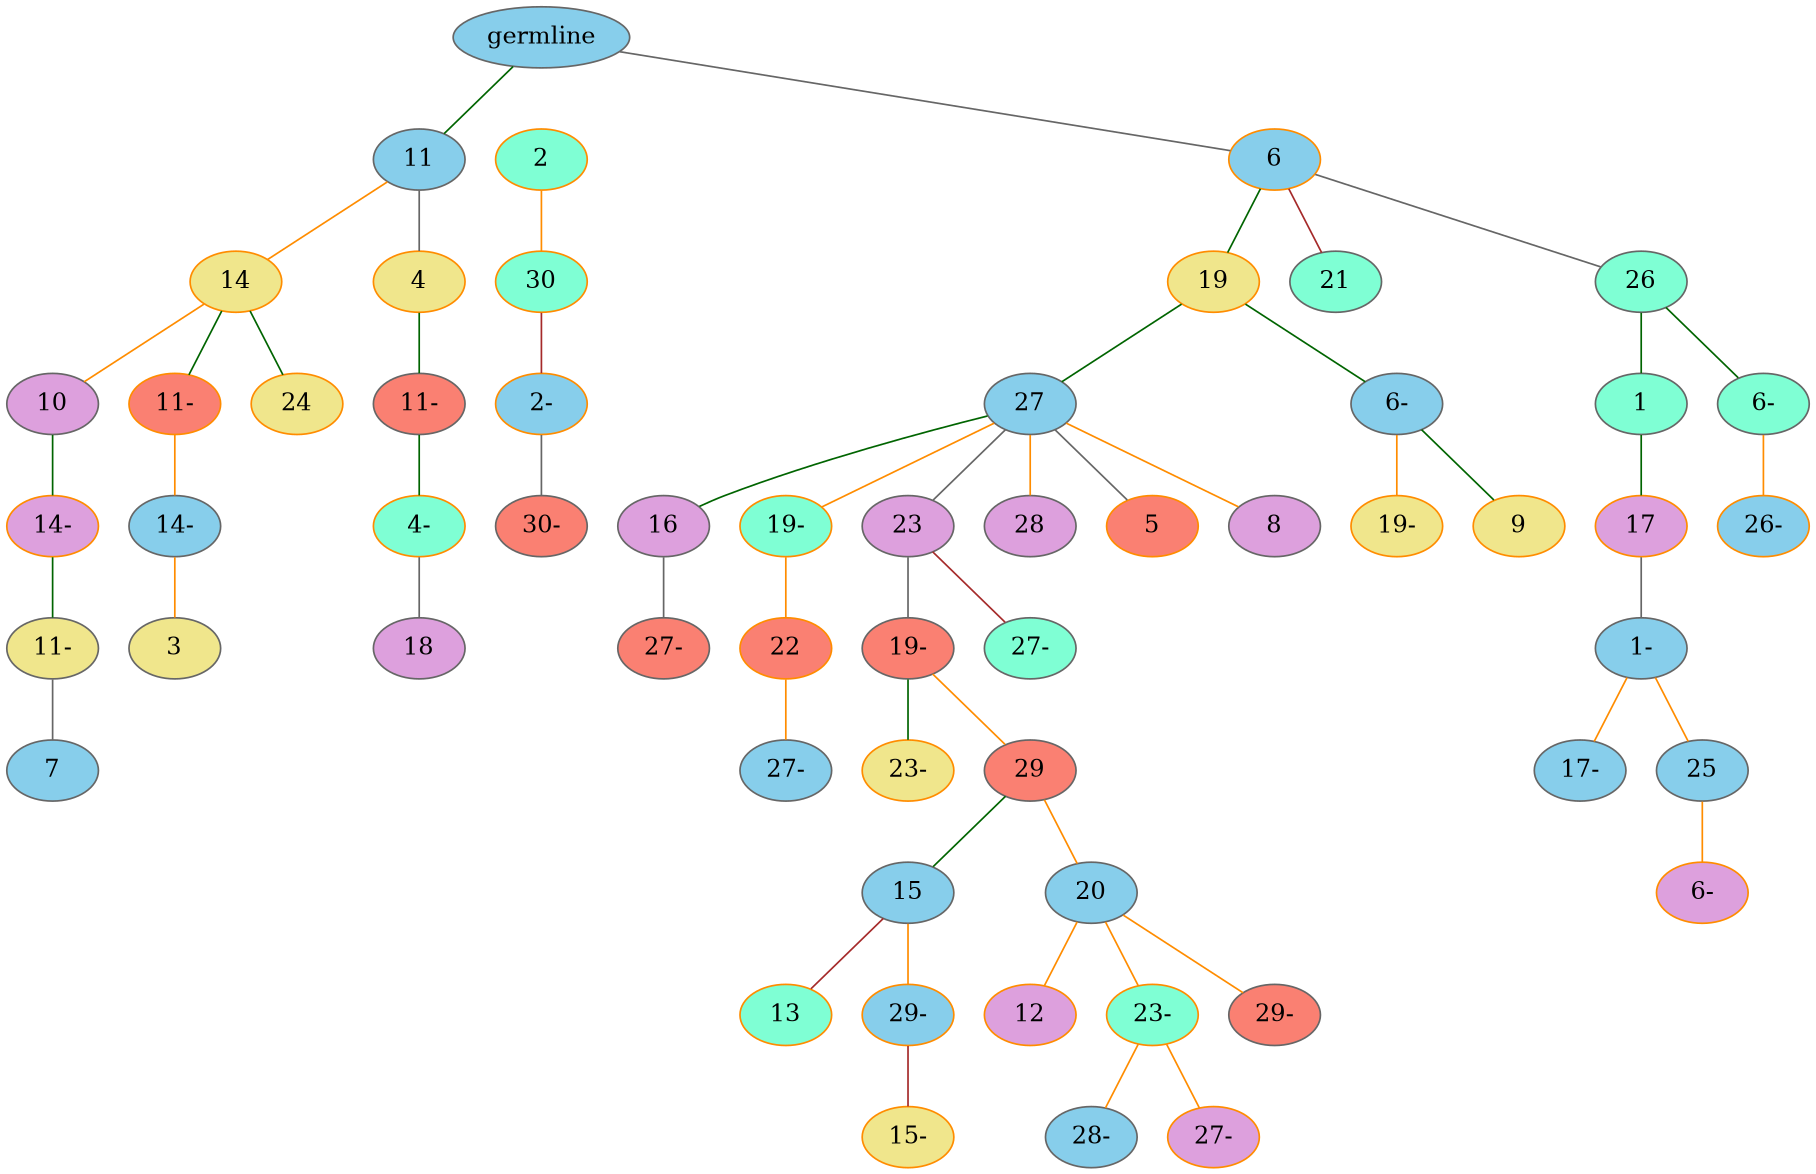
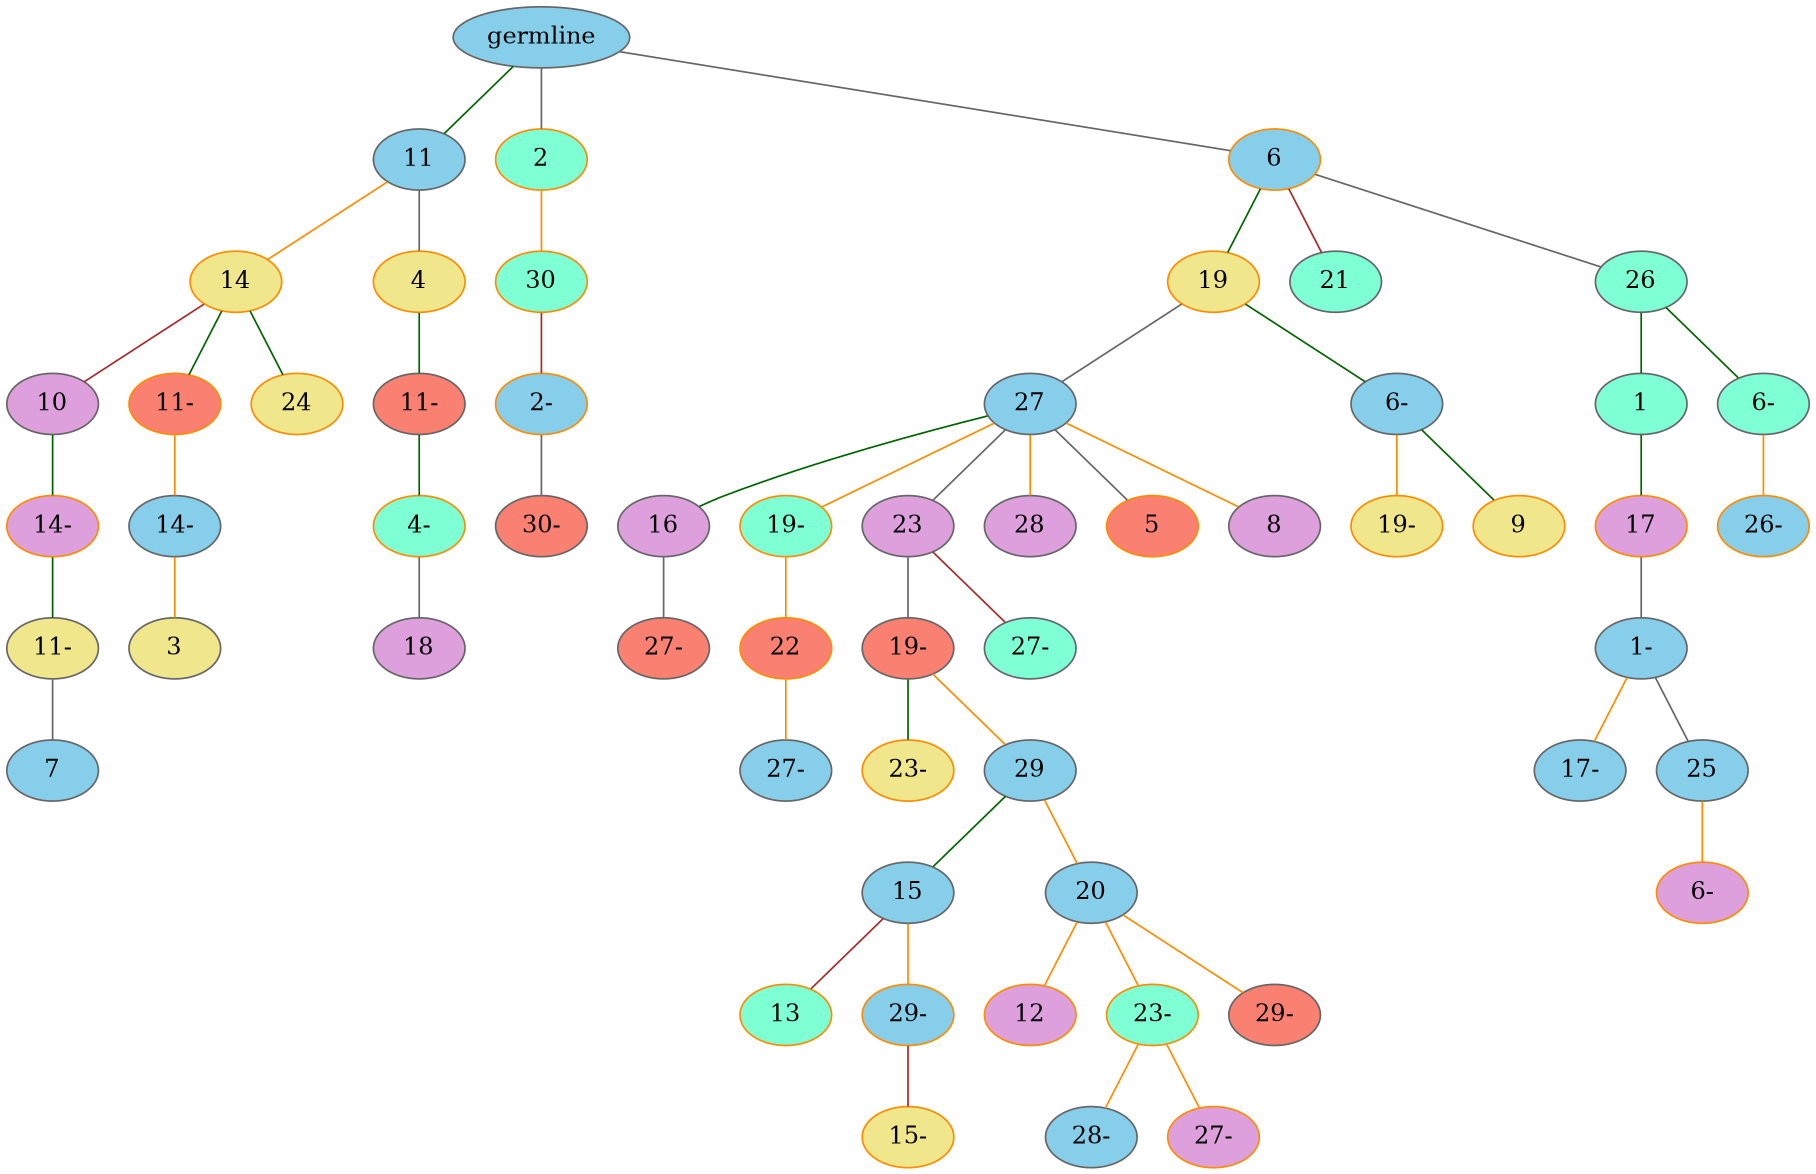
none -> (541, 99)
(144, 343) -> (144, 343)
(1122, 343) -> (1122, 343)
(1672, 710) -> (1672, 710)
(1030, 771) -> (1030, 771)
